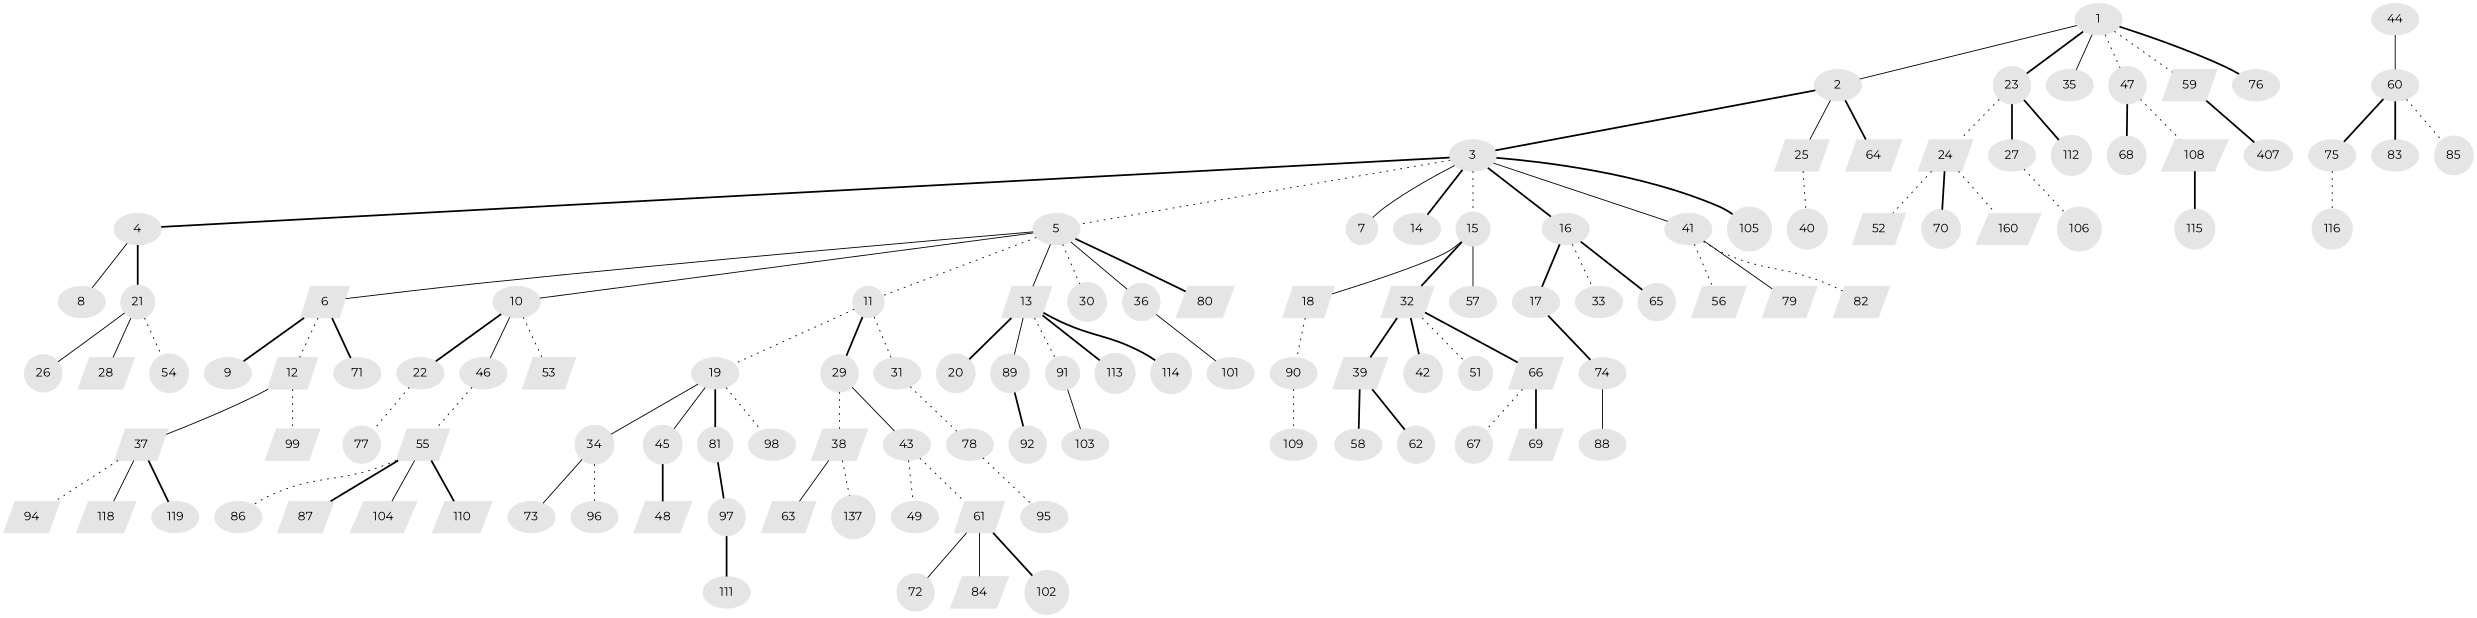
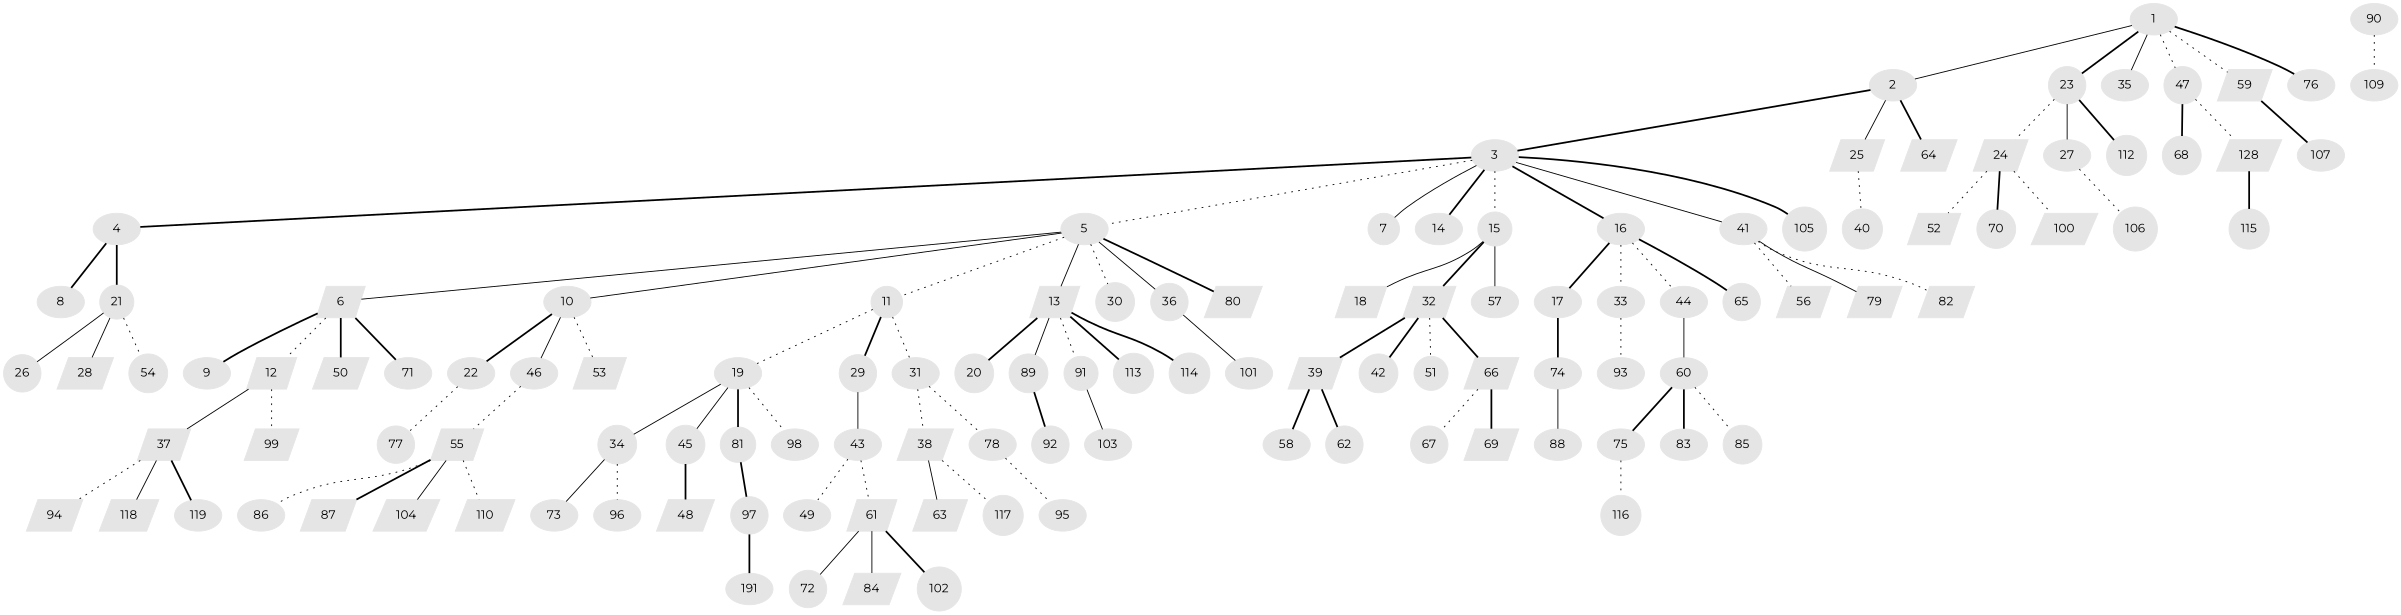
(2012, 122) -> (2067, 122)
(2195, 155) -> (2249, 155)
(2268, 155) -> (2321, 155)
(2008, 229) -> (2064, 229)
(110, 266) -> (89, 266)
none -> (1652, 266)
(1301, 338) -> none
none -> (341, 373)
none -> (1621, 373)
(839, 410) -> (920, 409)
(443, 481) -> (471, 480)
(853, 517) -> (1003, 515)
(727, 592) -> (749, 589)
